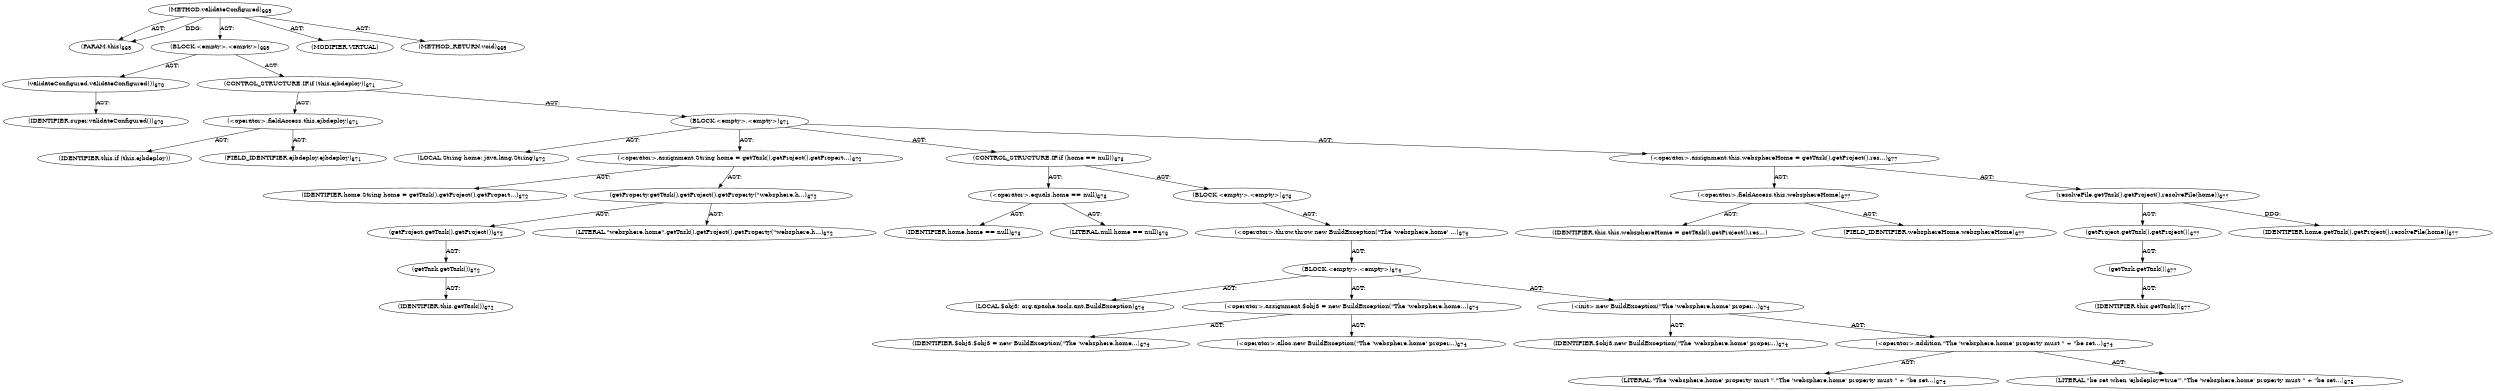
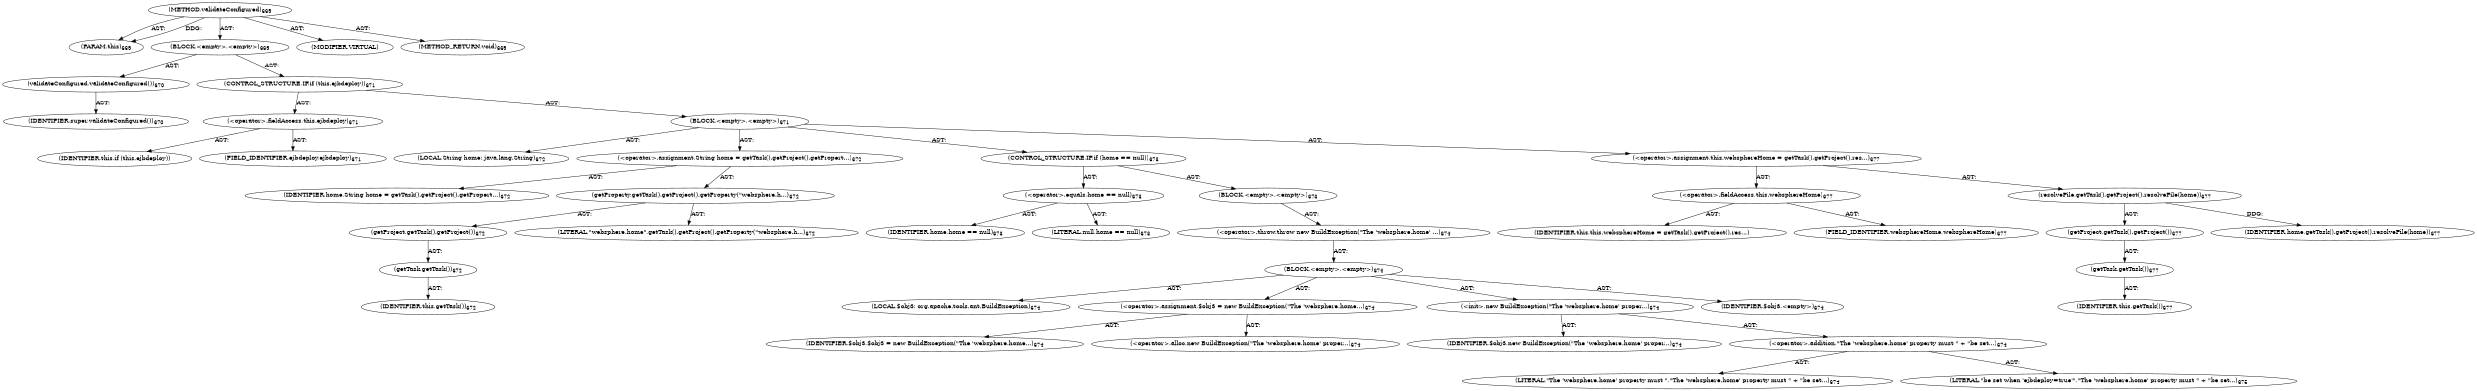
none -> (1772, 307)
